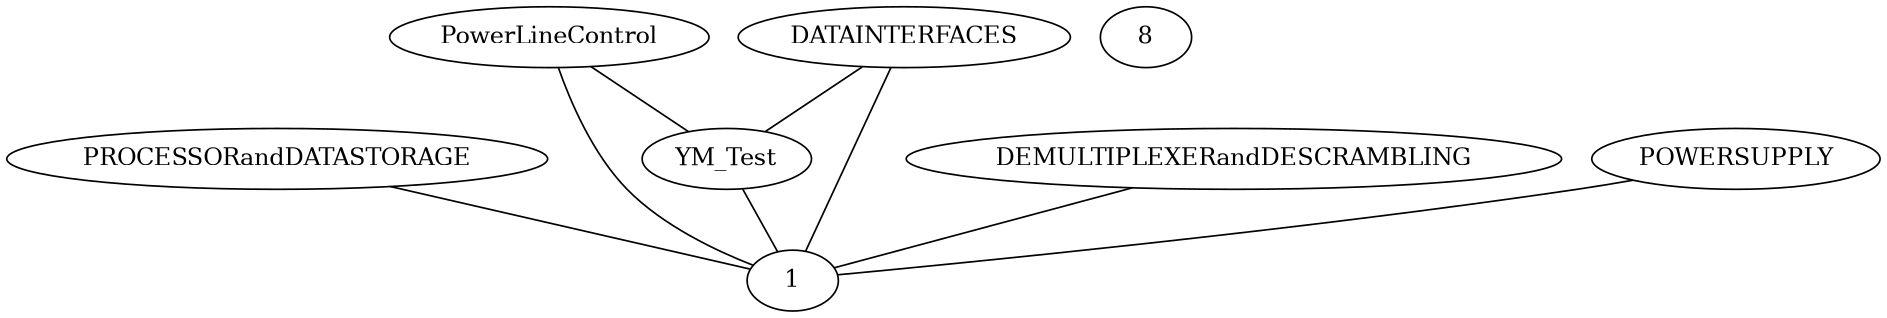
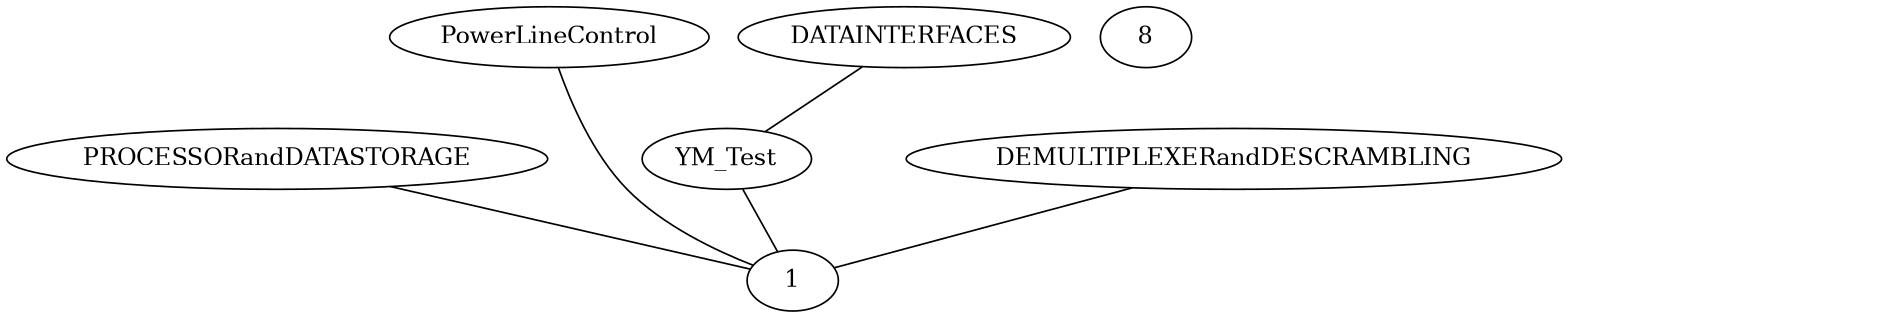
(640, 99) -> none
(1736, 159) -> none
(848, 160) -> none
